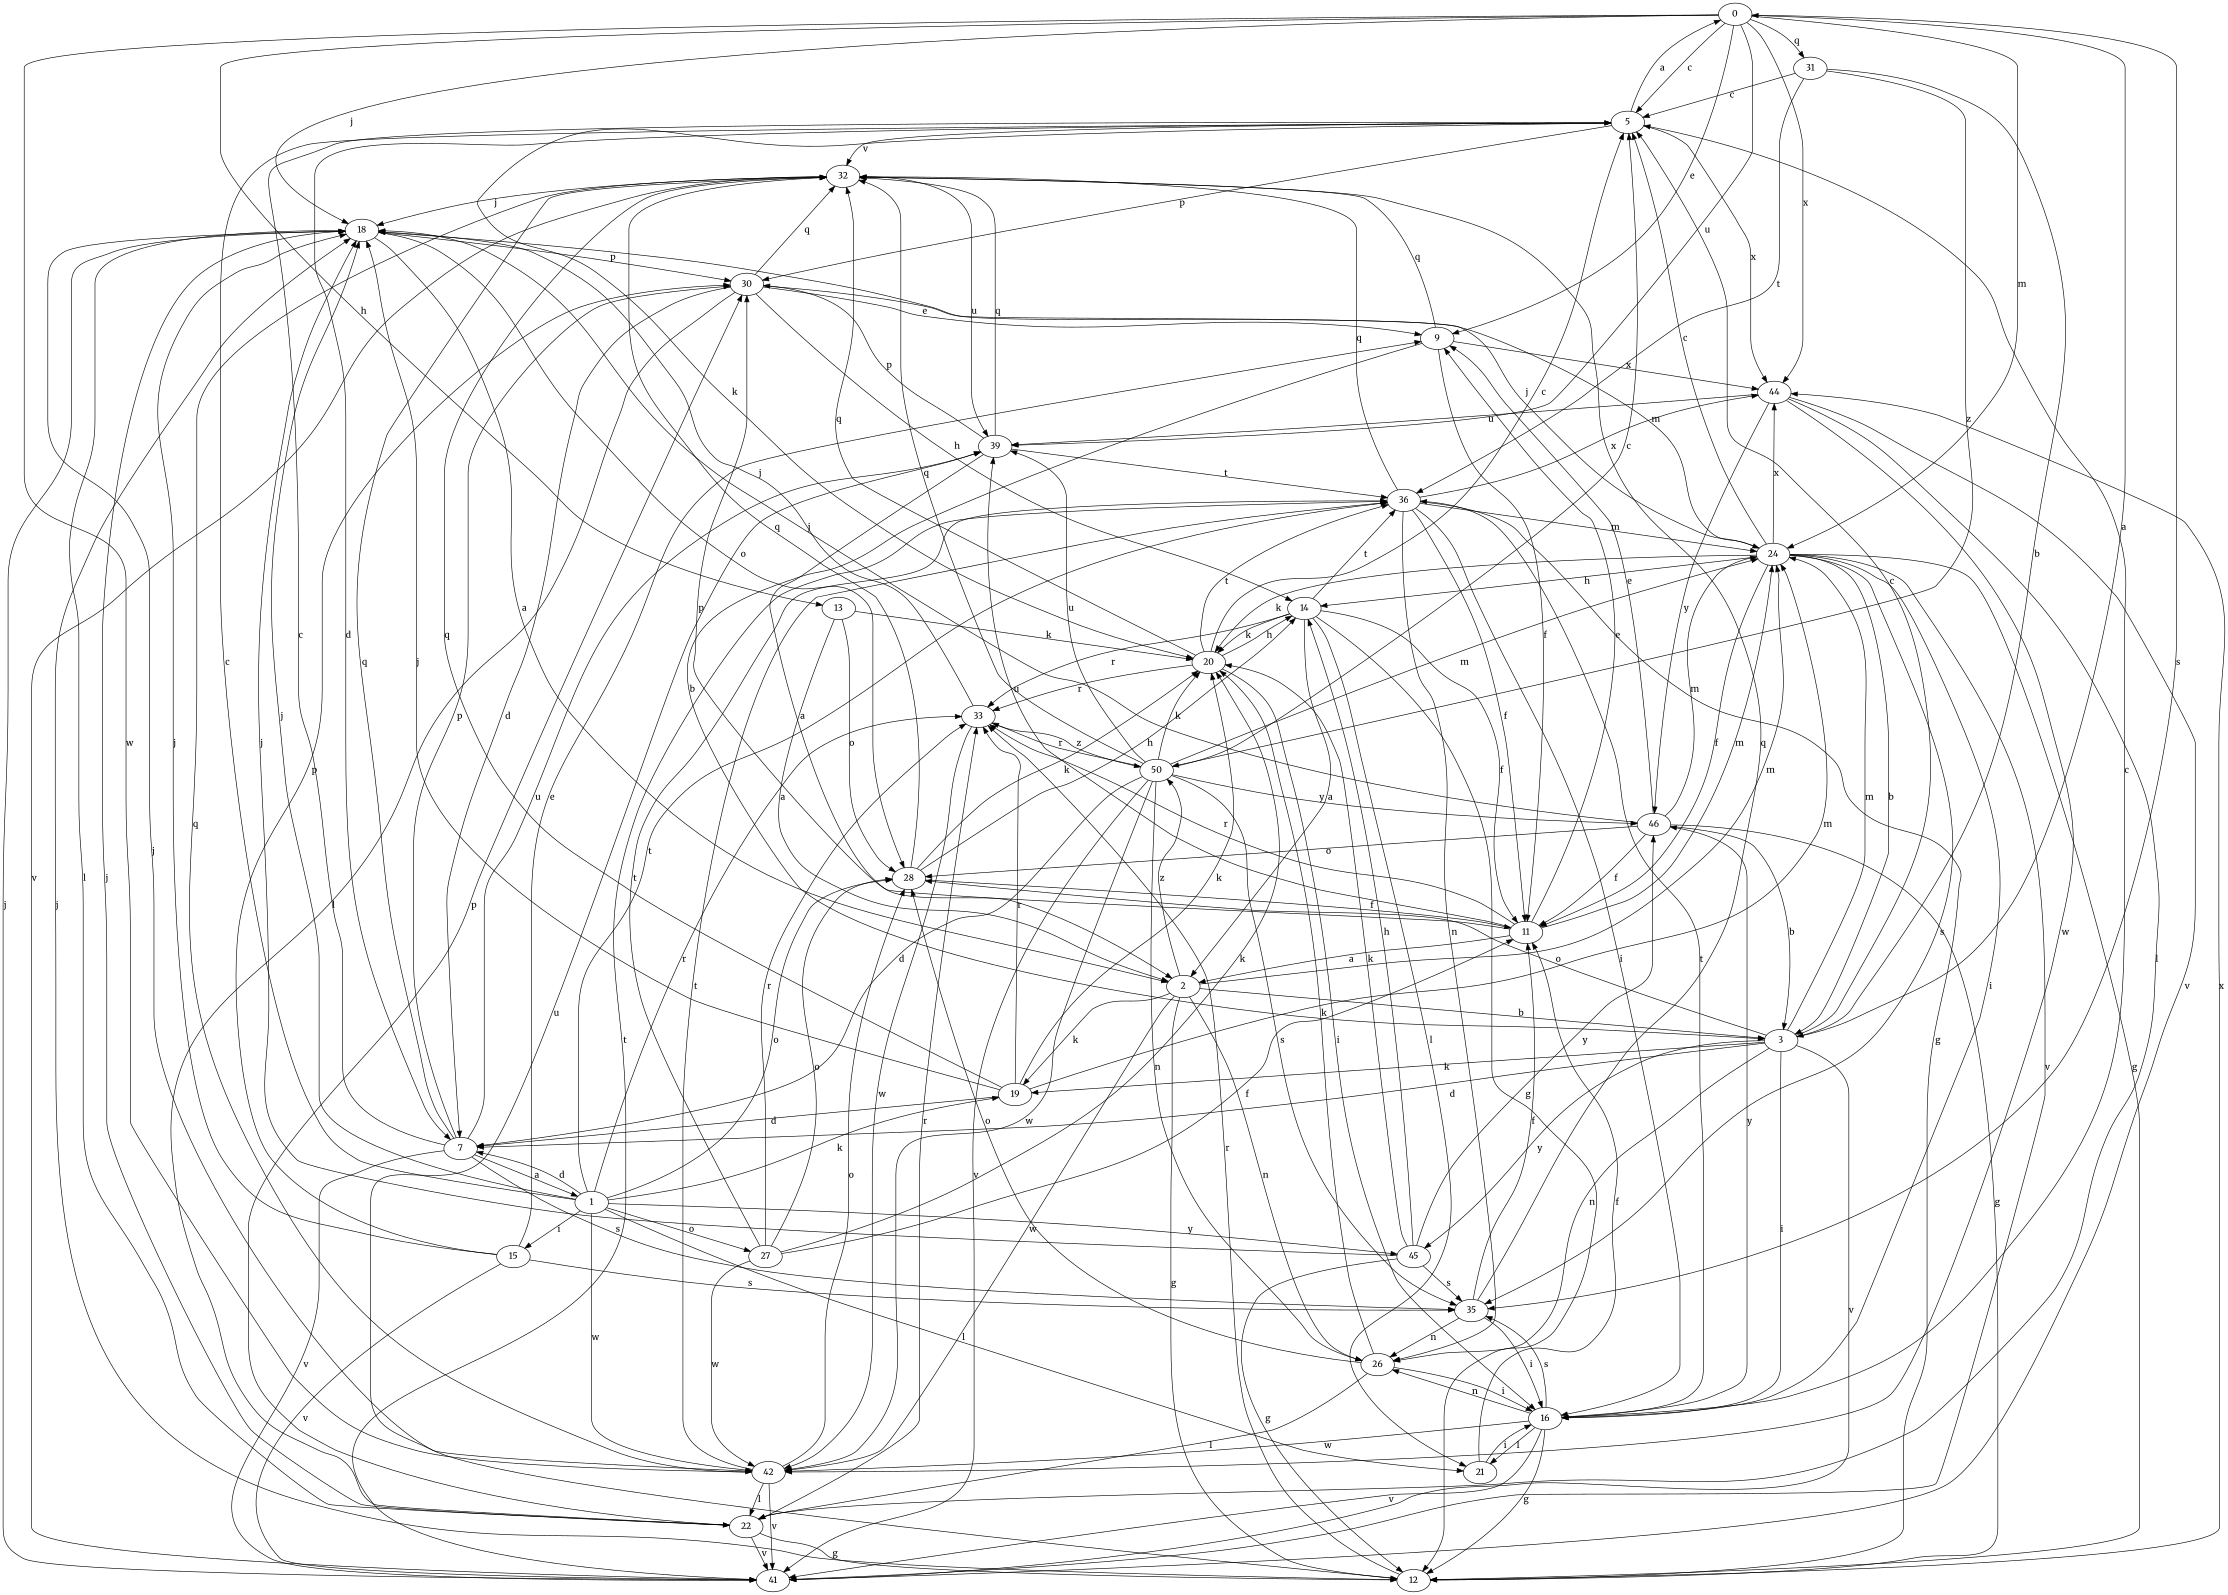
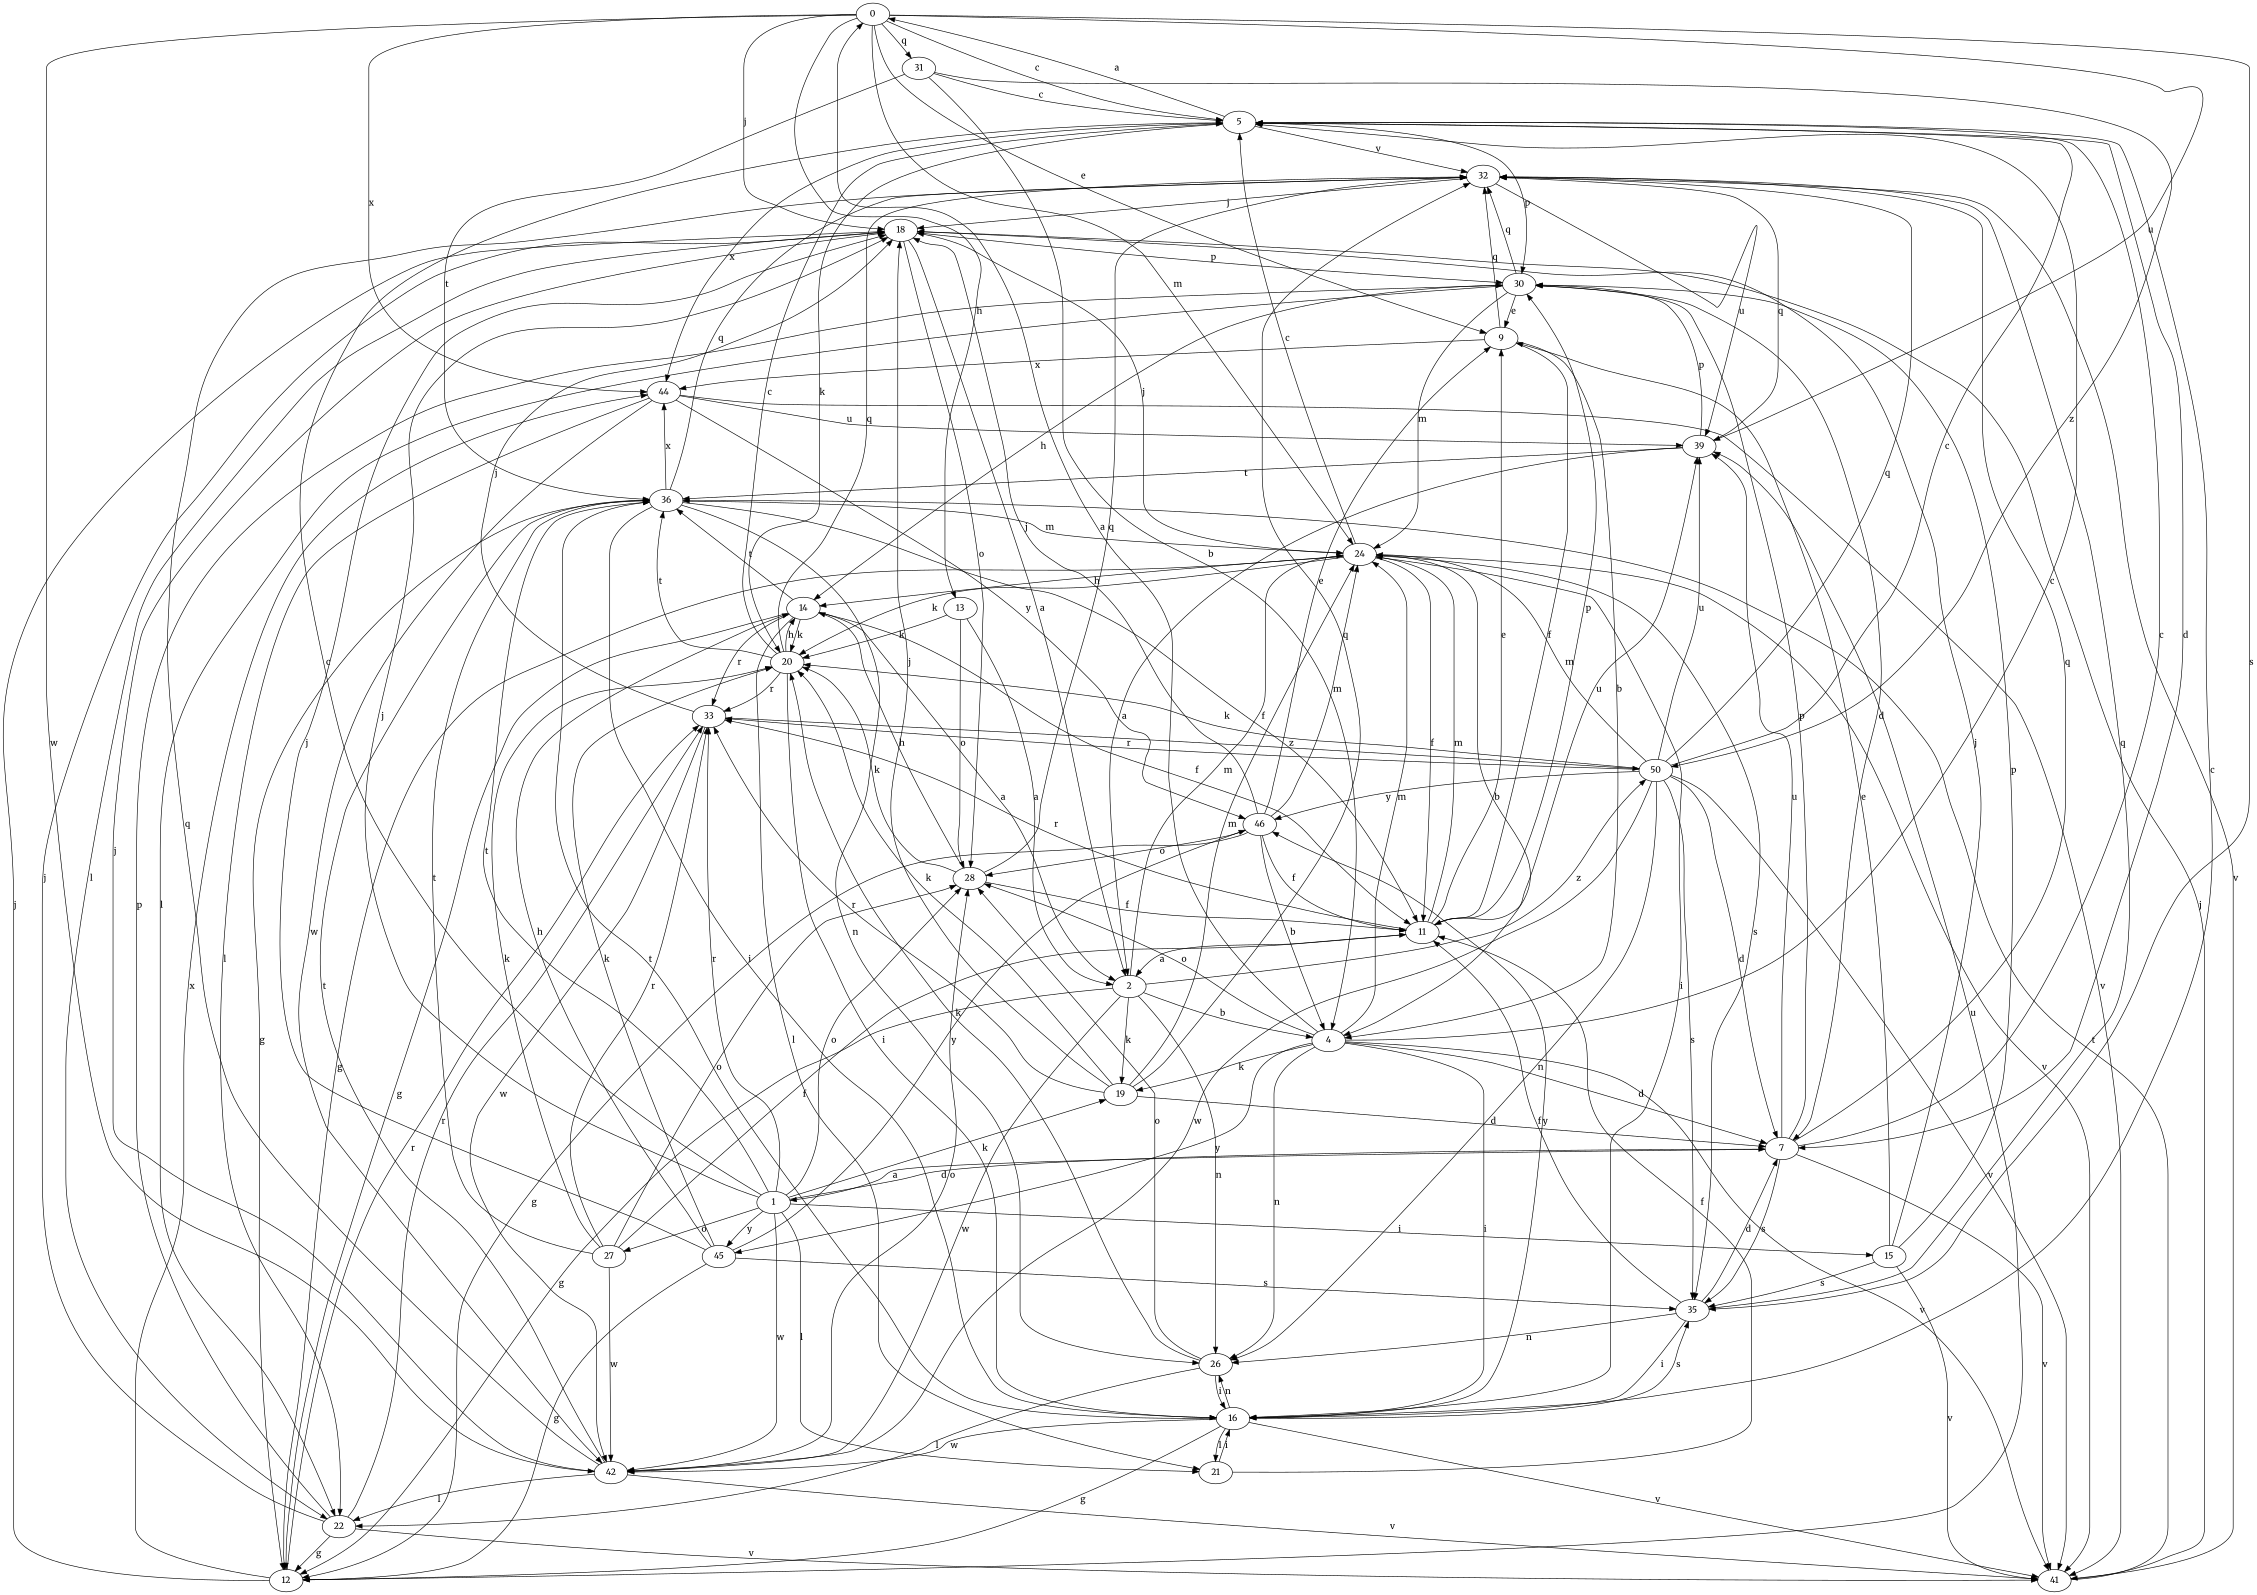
(1774, 477) -> none
(1781, 1041) -> (1329, 1041)
none -> (1742, 1235)
